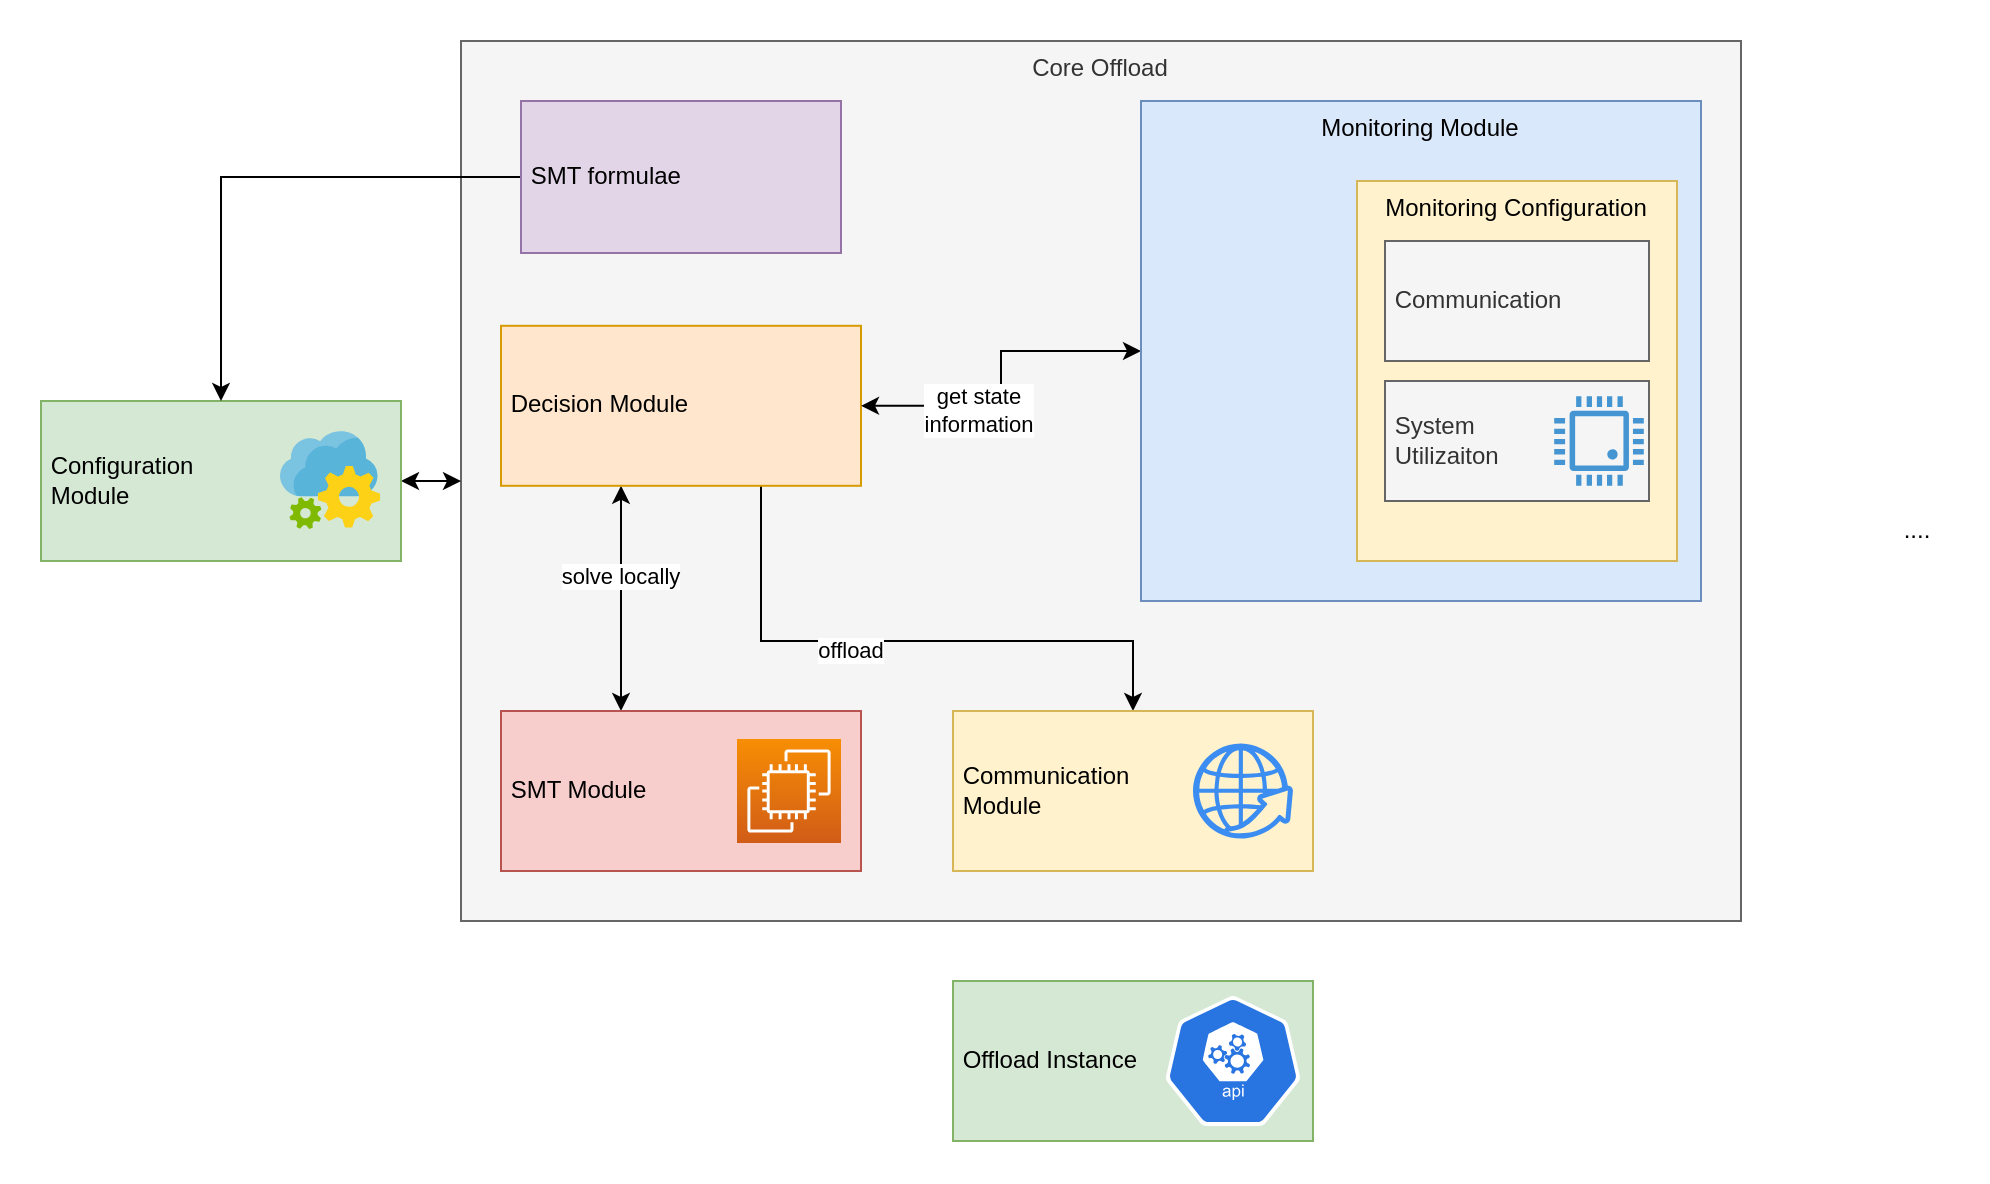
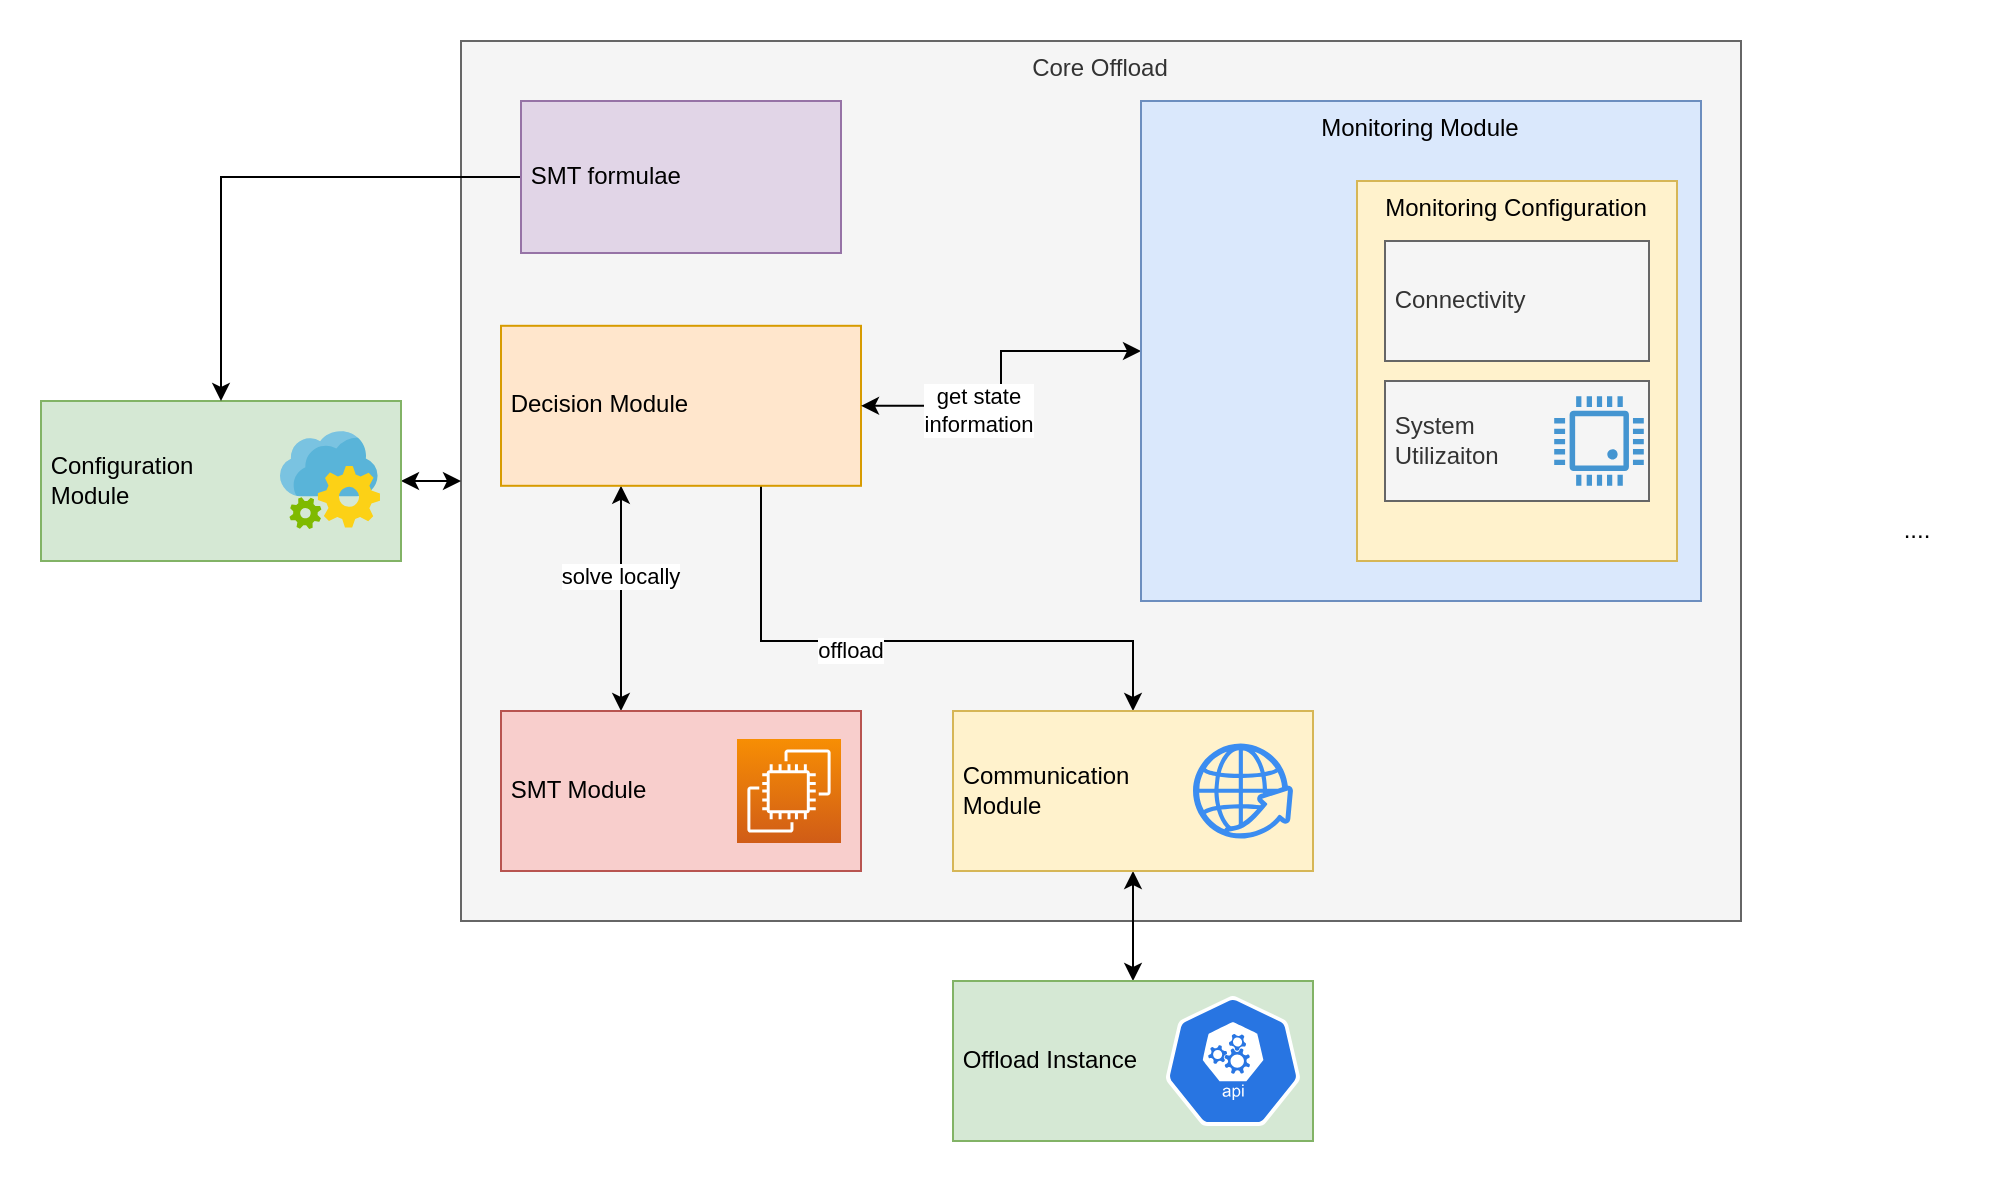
(1470, 301) -> (1463, 301)
none -> (1133, 926)
